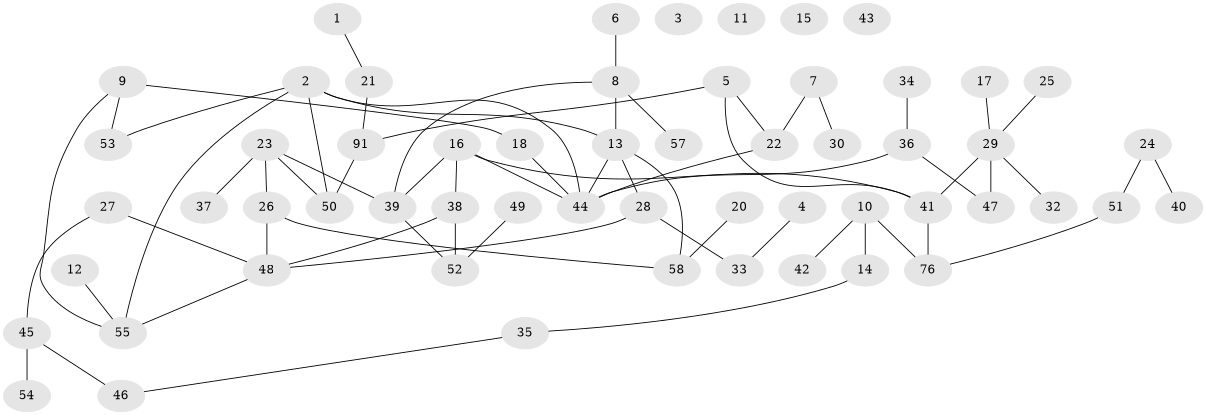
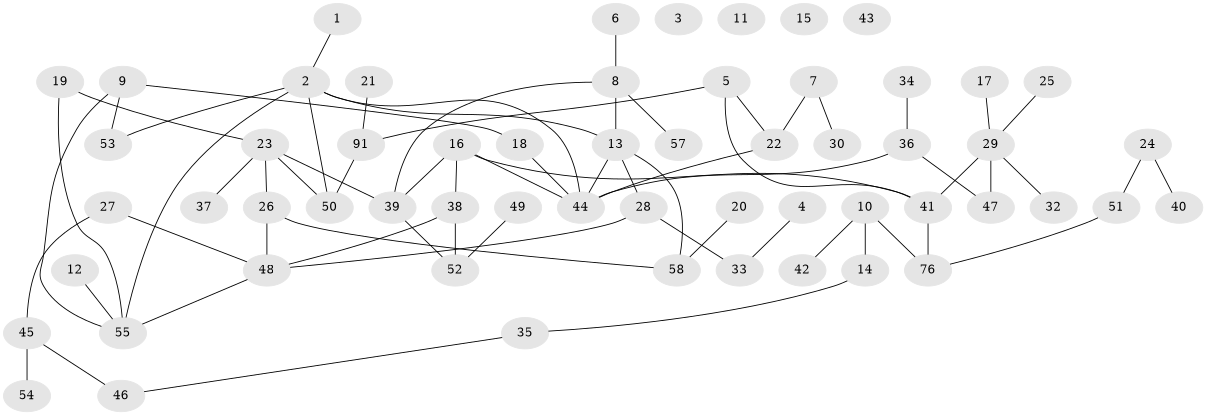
(353, 51) -> (322, 51)
none -> (60, 82)
